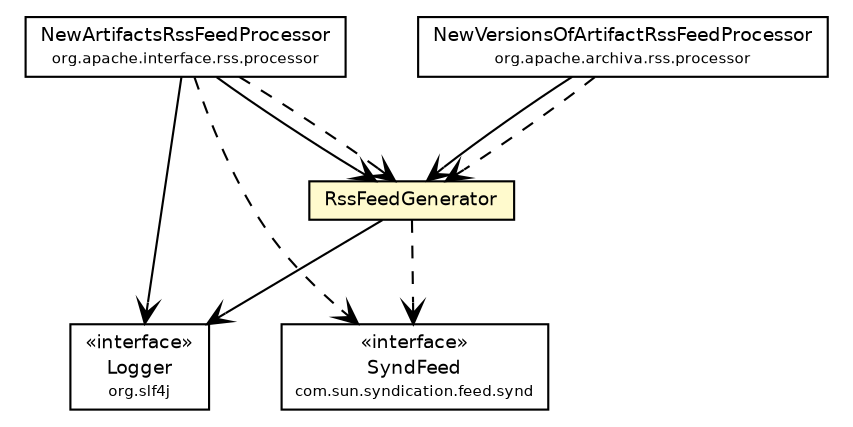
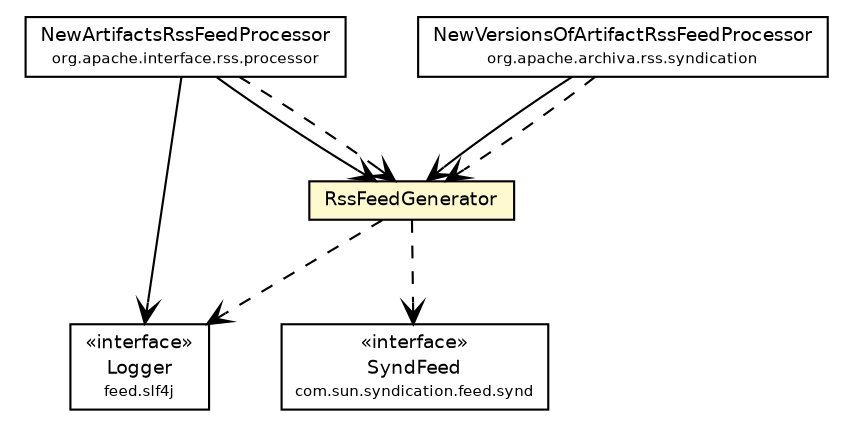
(623, 59) -> (623, 59)
(251, 205) -> none
(312, 262) -> (304, 267)
(140, 391) -> (140, 391)
